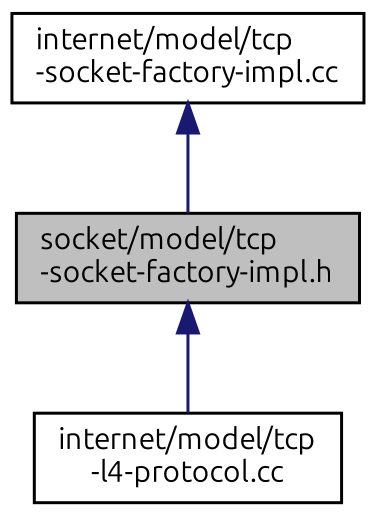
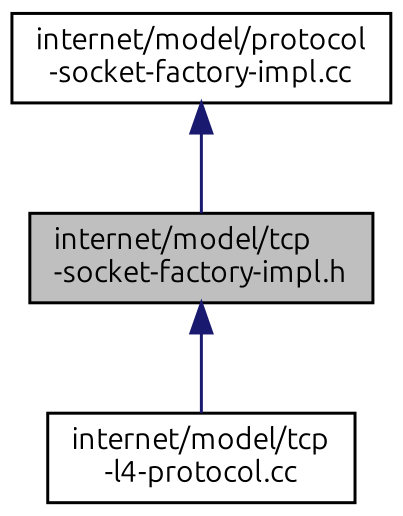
(188, 58) -> (201, 58)
(188, 258) -> (201, 258)
